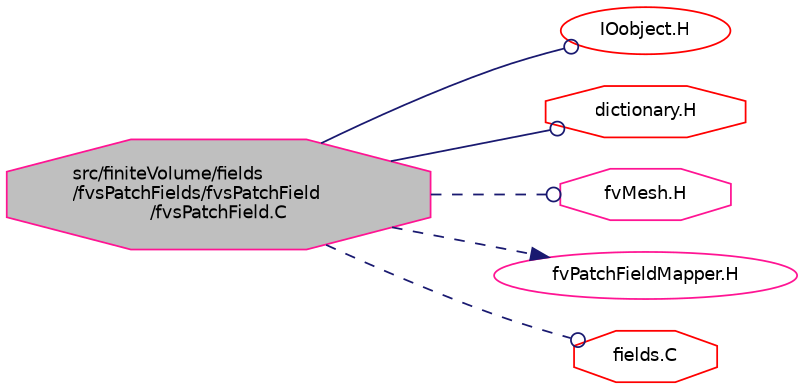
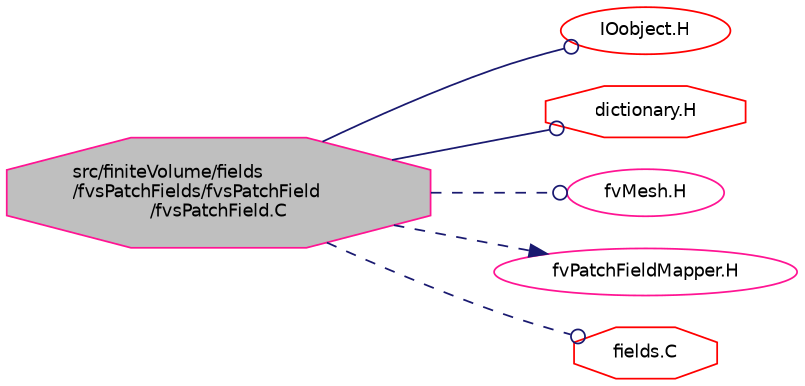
(646, 194) -> (646, 193)
